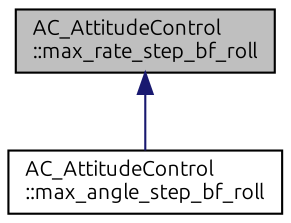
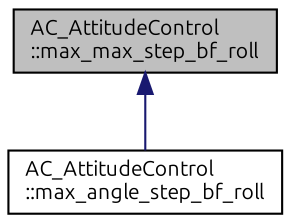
(145, 41) -> (145, 41)
